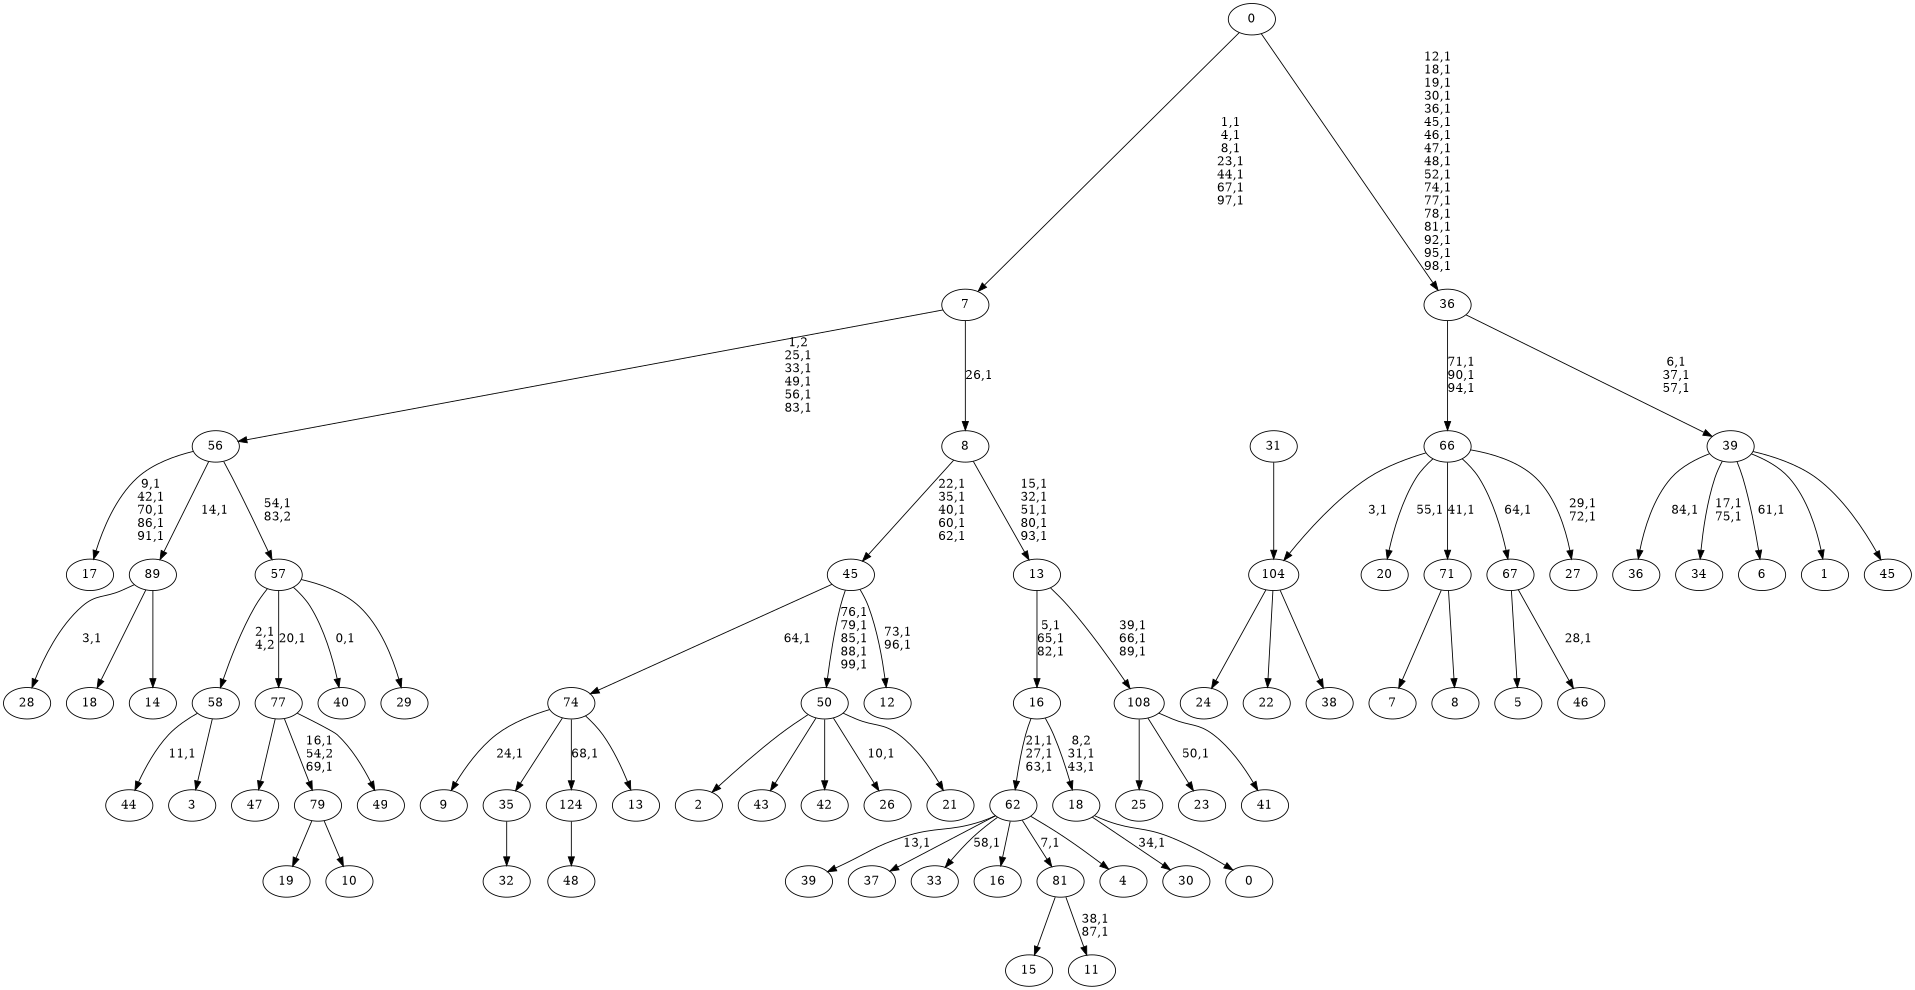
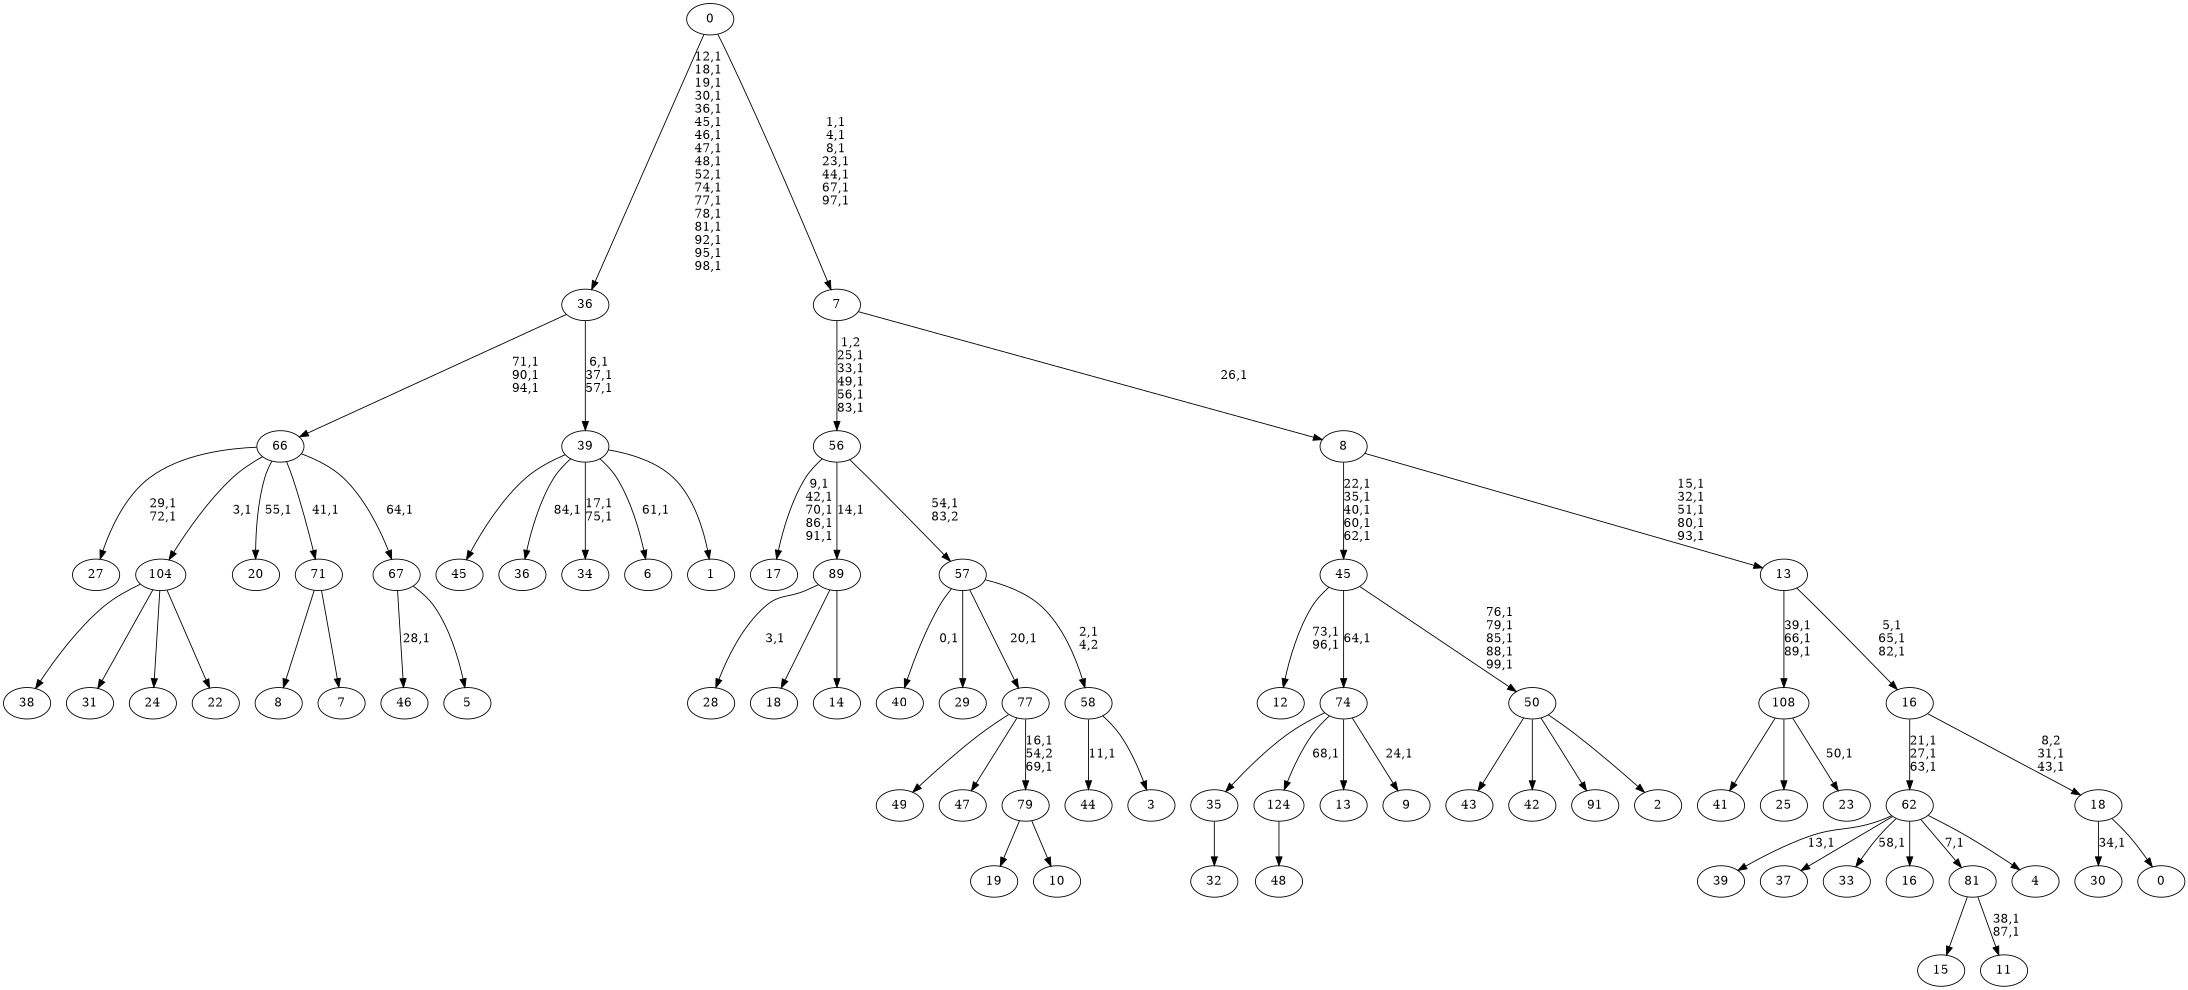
(1274, 506) -> (127, 635)
(888, 805) -> none
(950, 805) -> (1595, 805)
